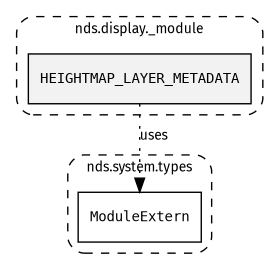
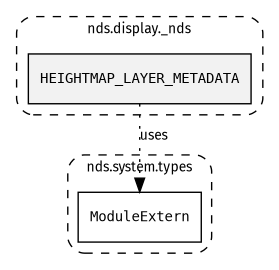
(140, 30) -> (140, 30)
